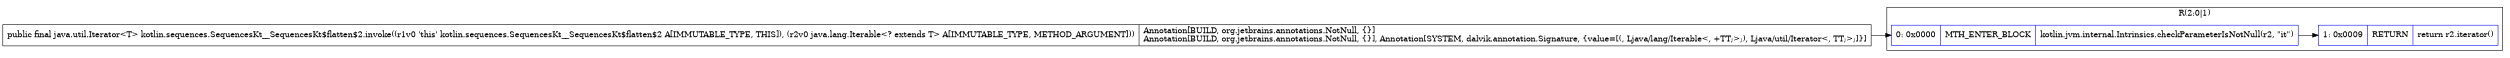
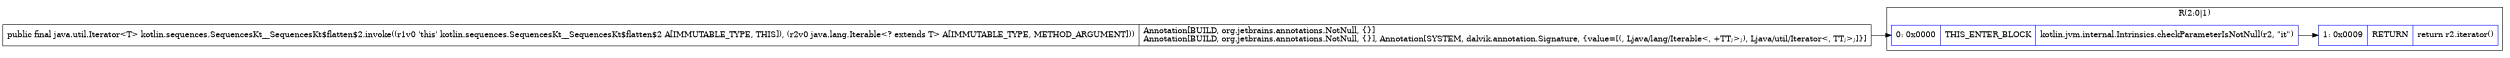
(1988, 35) -> (1988, 35)
